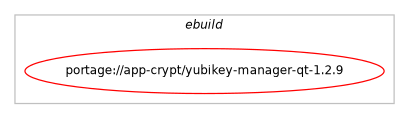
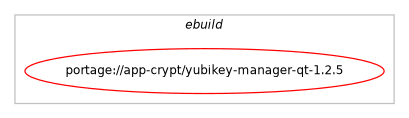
(205, 71) -> (205, 71)
